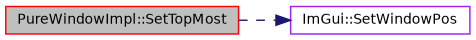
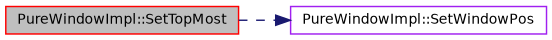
(380, 20) -> (419, 20)
